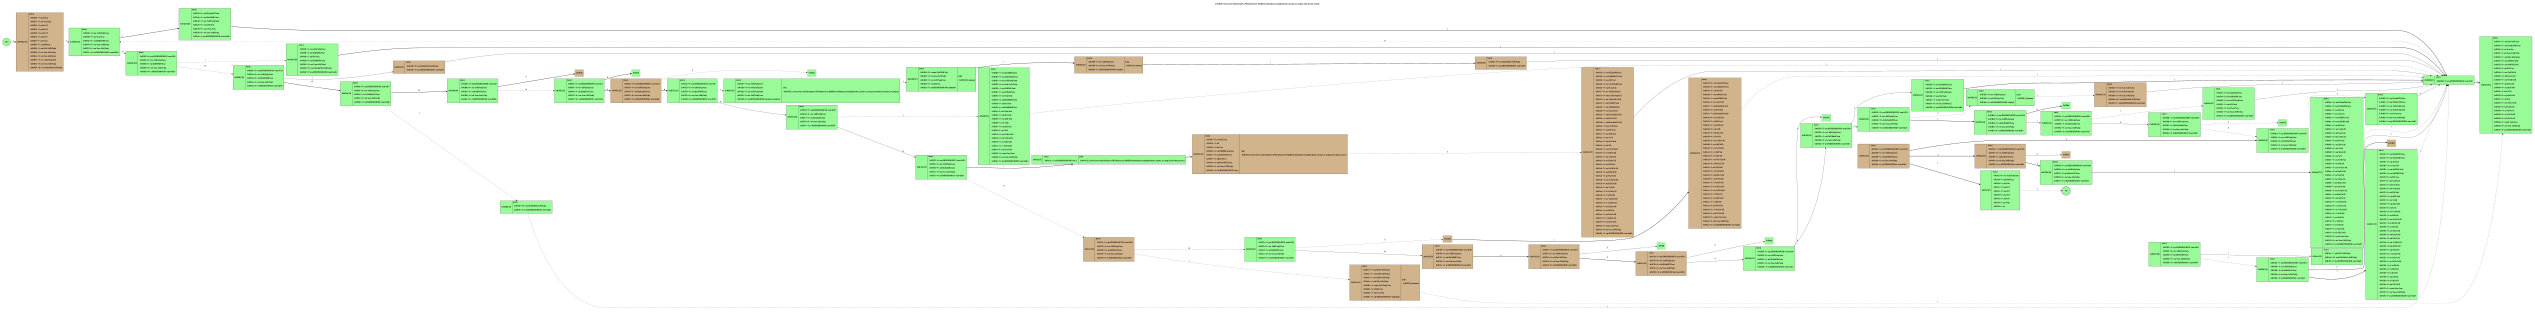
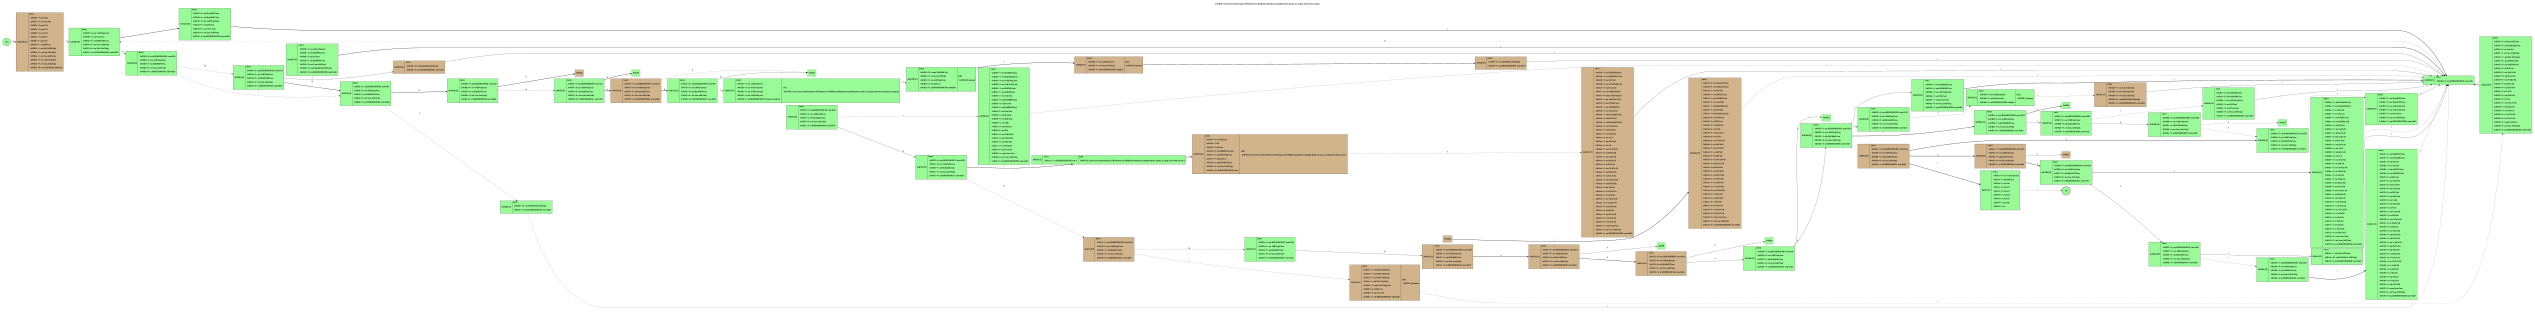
(231, 62) -> (256, 95)
(2476, 83) -> (2477, 85)
(751, 110) -> (761, 73)
(1941, 121) -> (1913, 134)
(2391, 143) -> none
none -> (2127, 212)
(1368, 244) -> none
